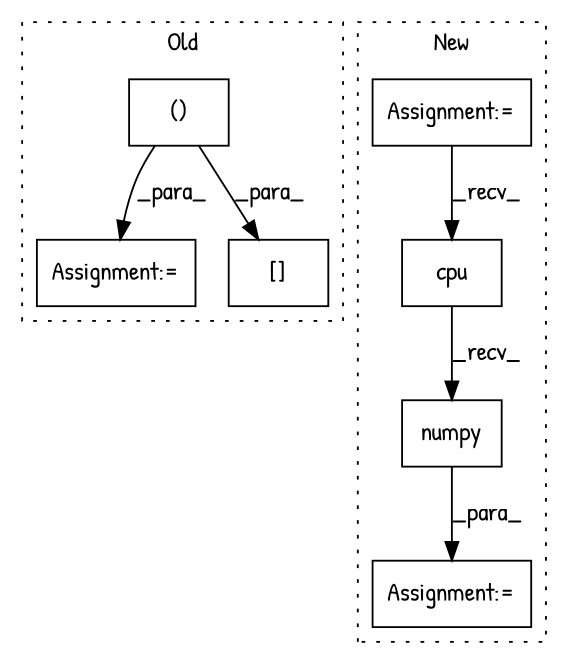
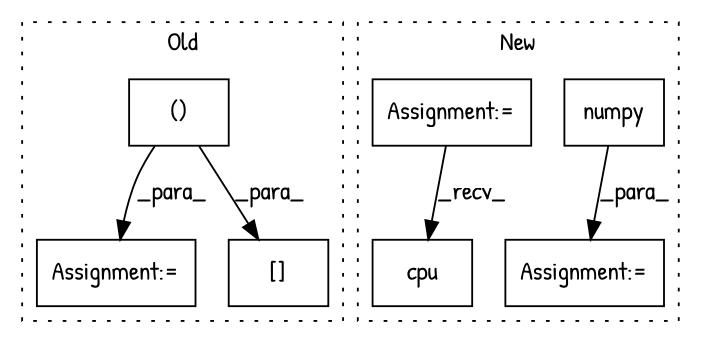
(452, 344) -> none
